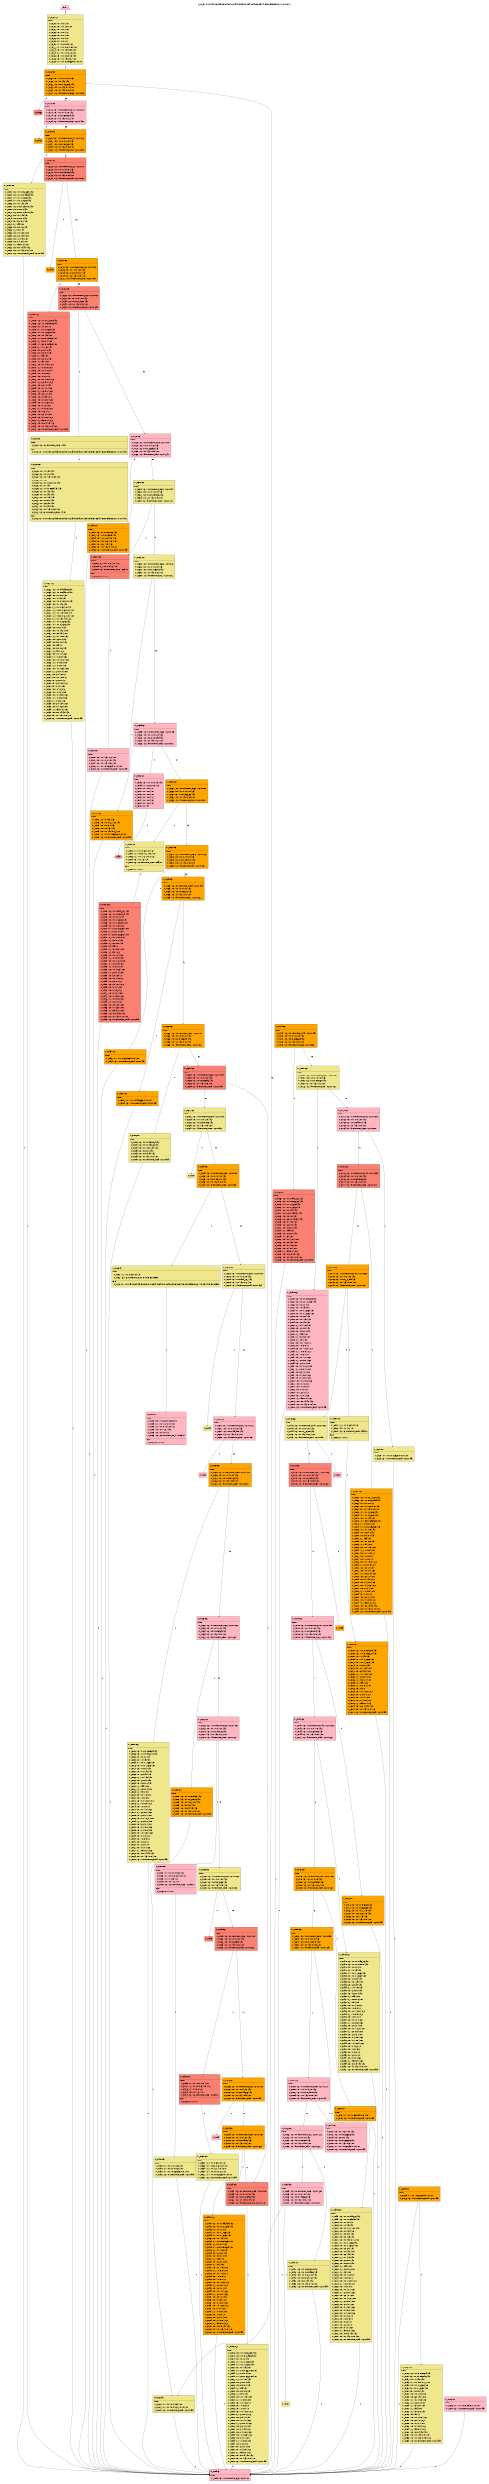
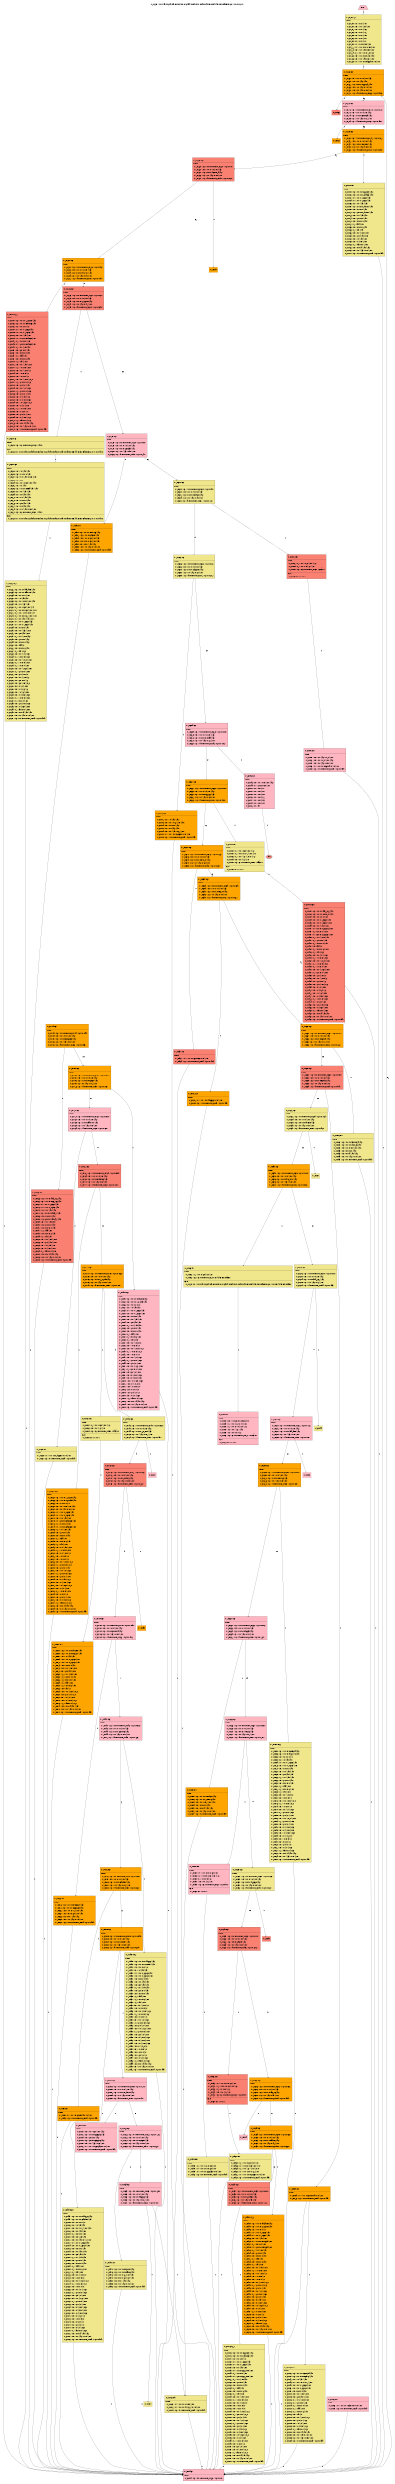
(118, 857) -> (269, 857)
(125, 1057) -> (194, 1057)
(318, 1078) -> (90, 1078)
(267, 1622) -> (340, 1641)
